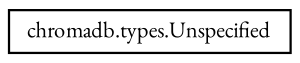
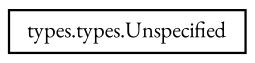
(150, 32) -> (127, 32)
